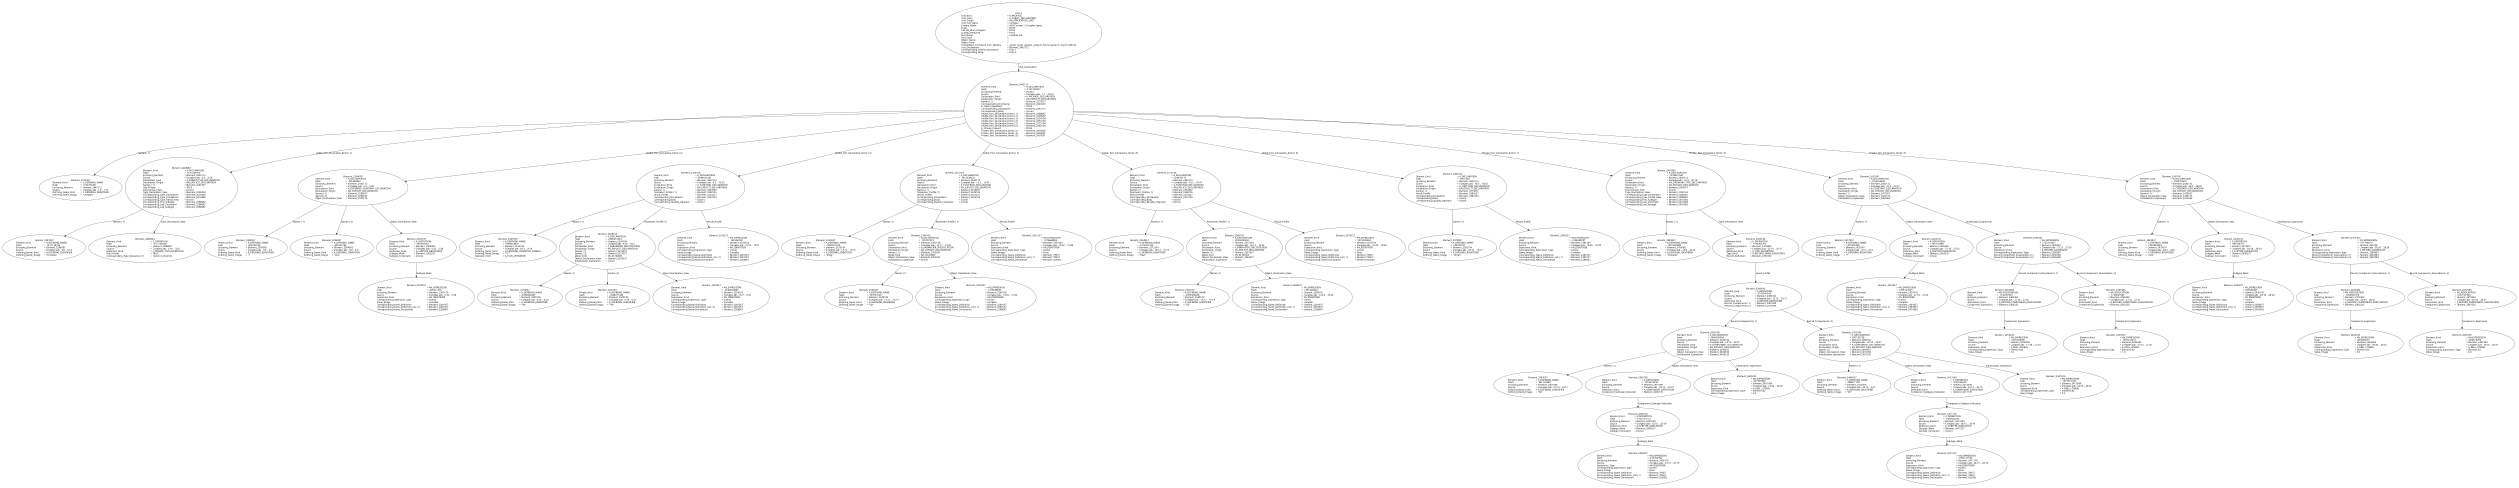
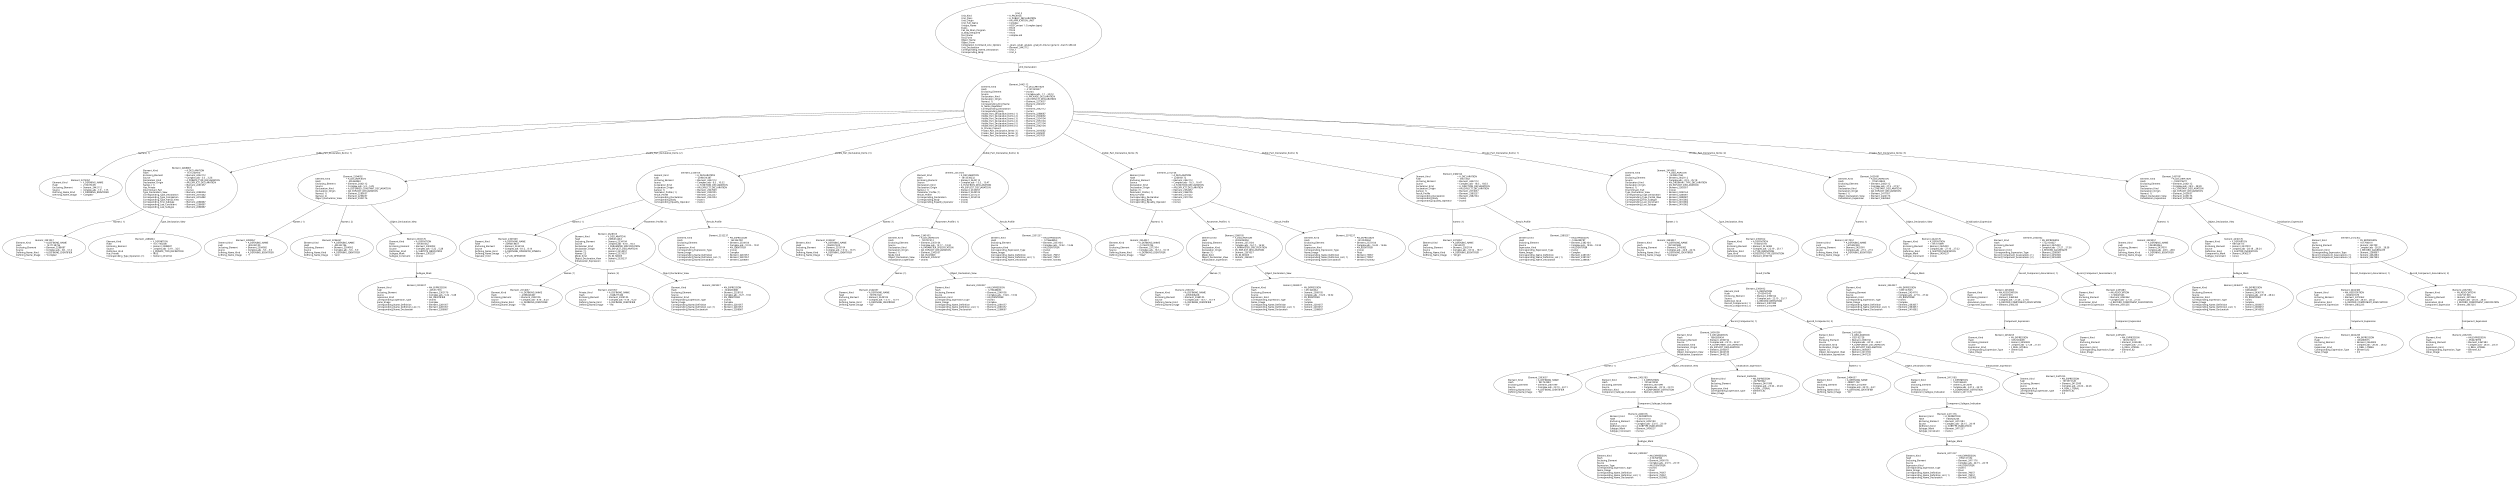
(1769, 254) -> (1769, 254)
(2214, 254) -> (2216, 254)
